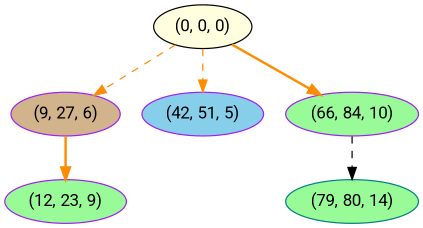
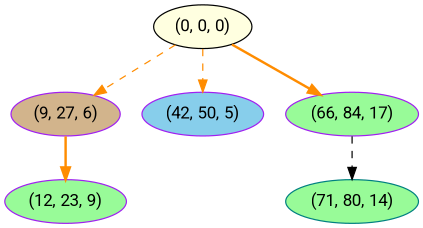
(203, 114) -> (203, 114)
(352, 114) -> (352, 114)
(352, 202) -> (352, 202)
